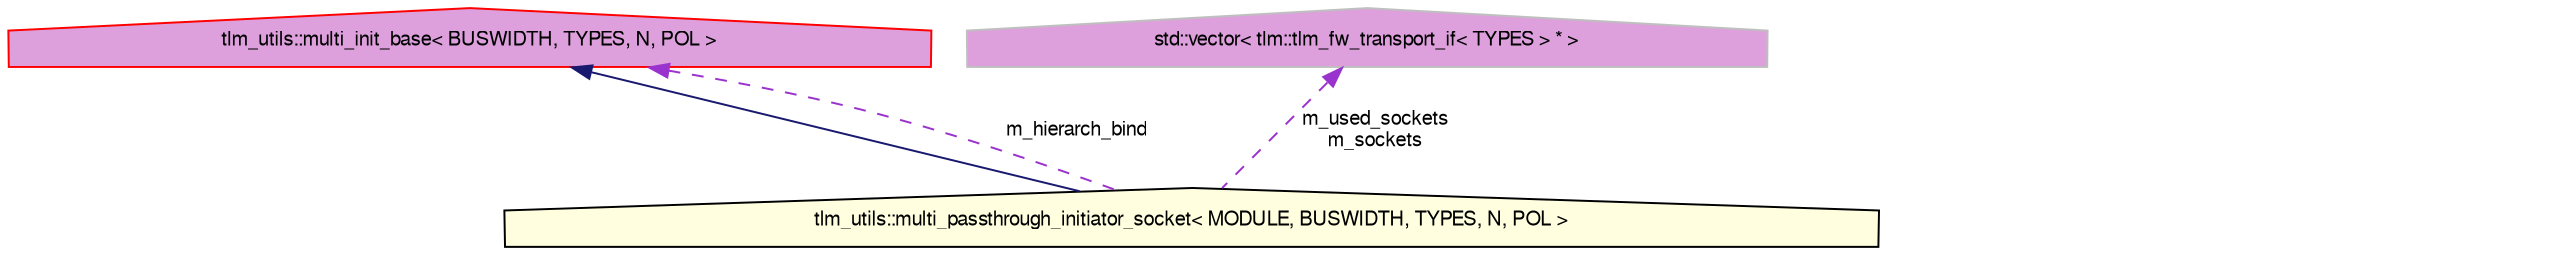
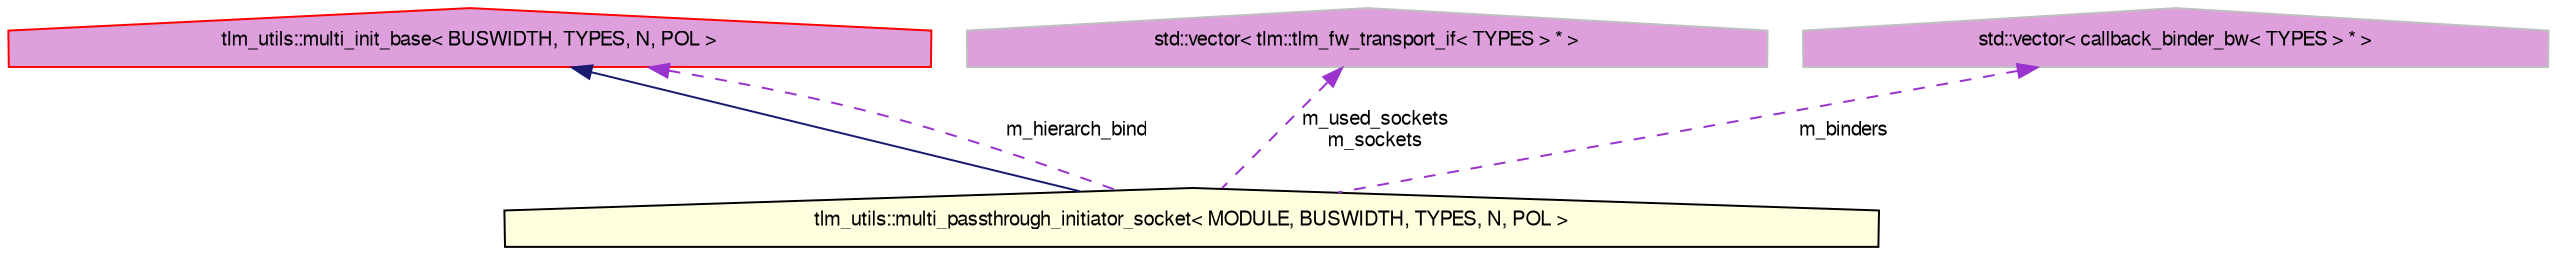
none -> (2176, 41)
